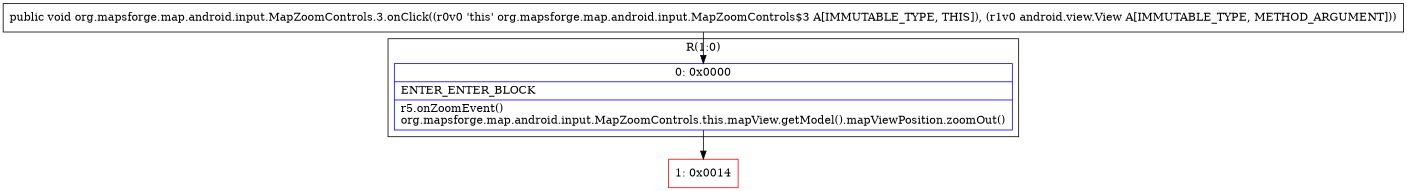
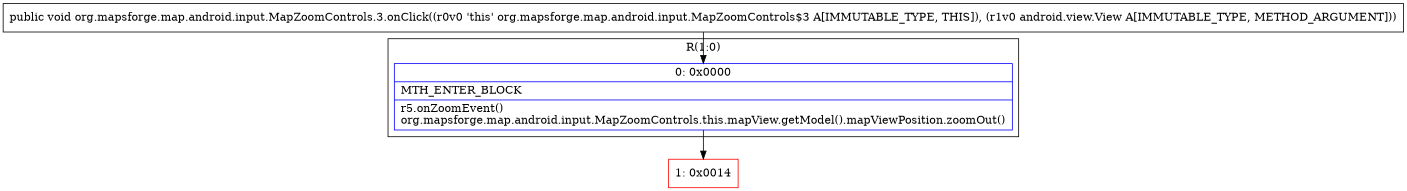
(468, 90) -> (462, 90)
